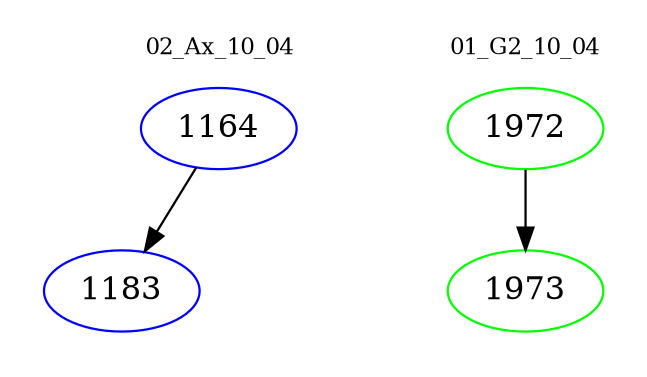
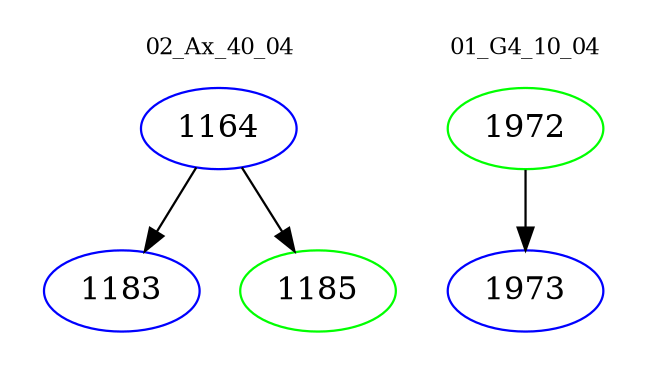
(220, 48) -> (220, 48)
(526, 48) -> (526, 48)
none -> (318, 291)
(526, 291) -> (526, 291)
